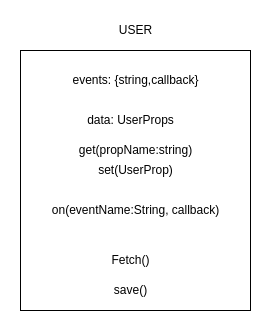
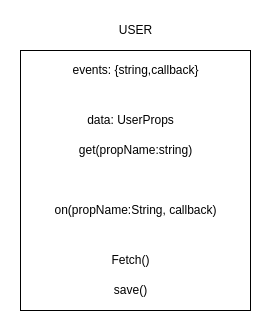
(136, 81) -> (136, 71)
(136, 171) -> none
(136, 211) -> (136, 211)
